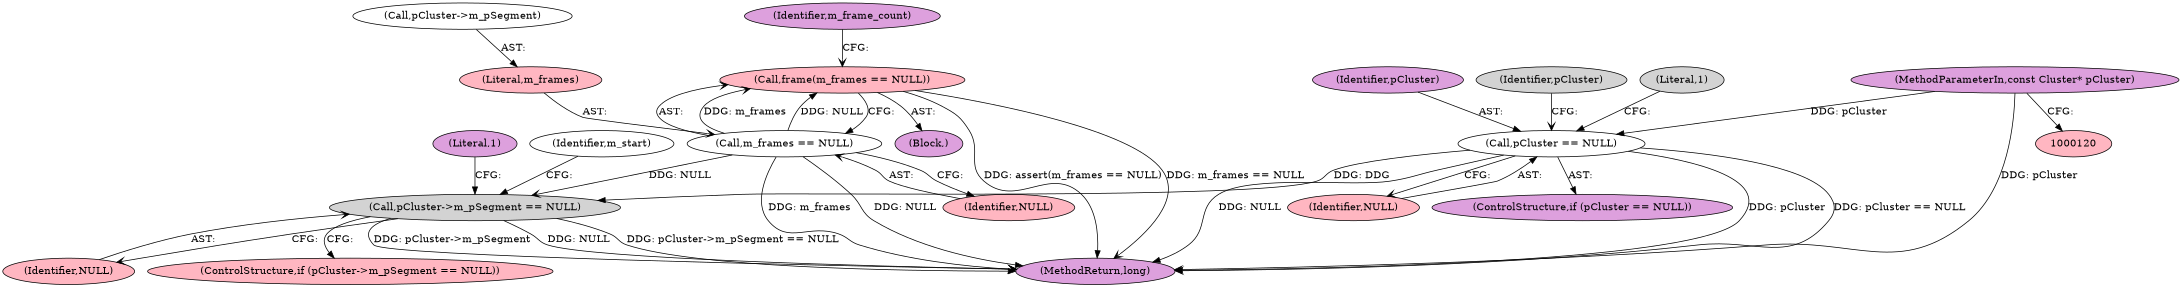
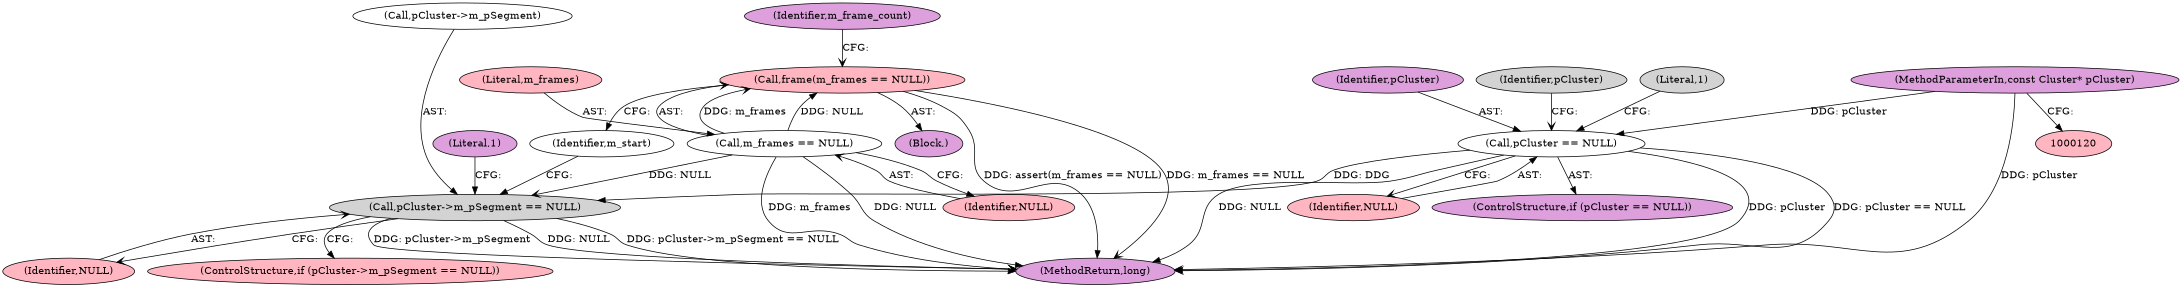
(494, 46) -> (422, 111)
(868, 113) -> (664, 93)
(622, 123) -> (622, 123)
